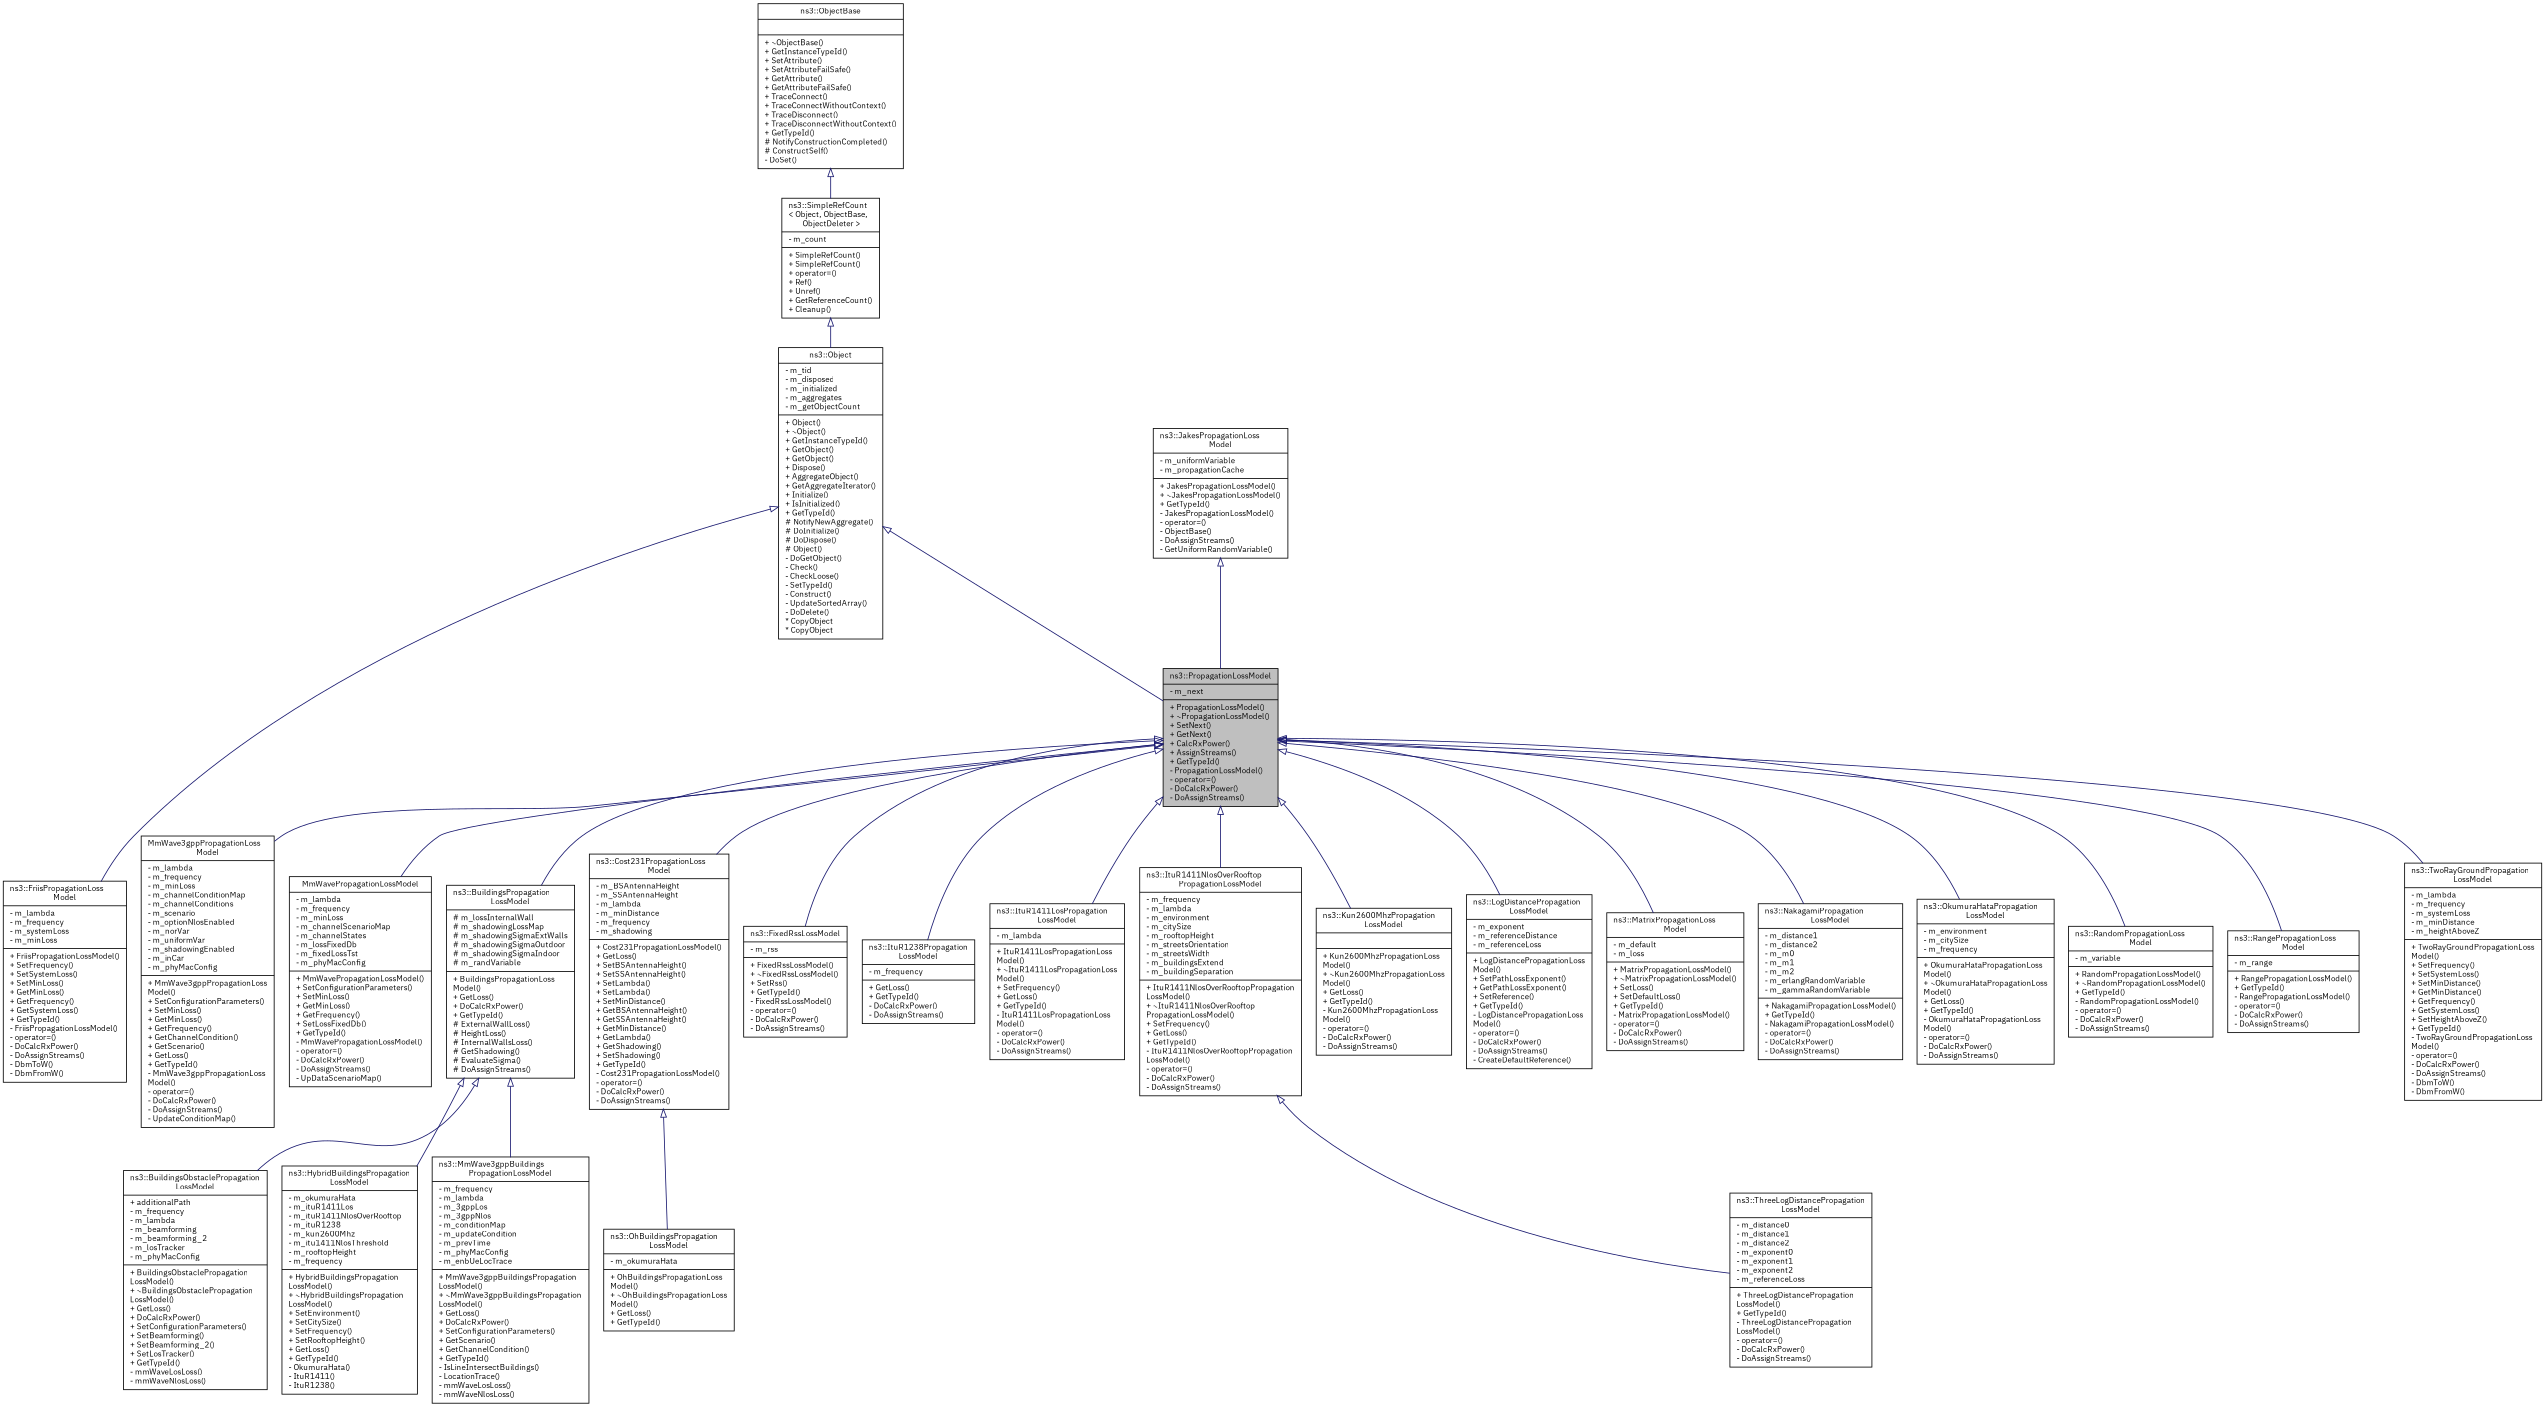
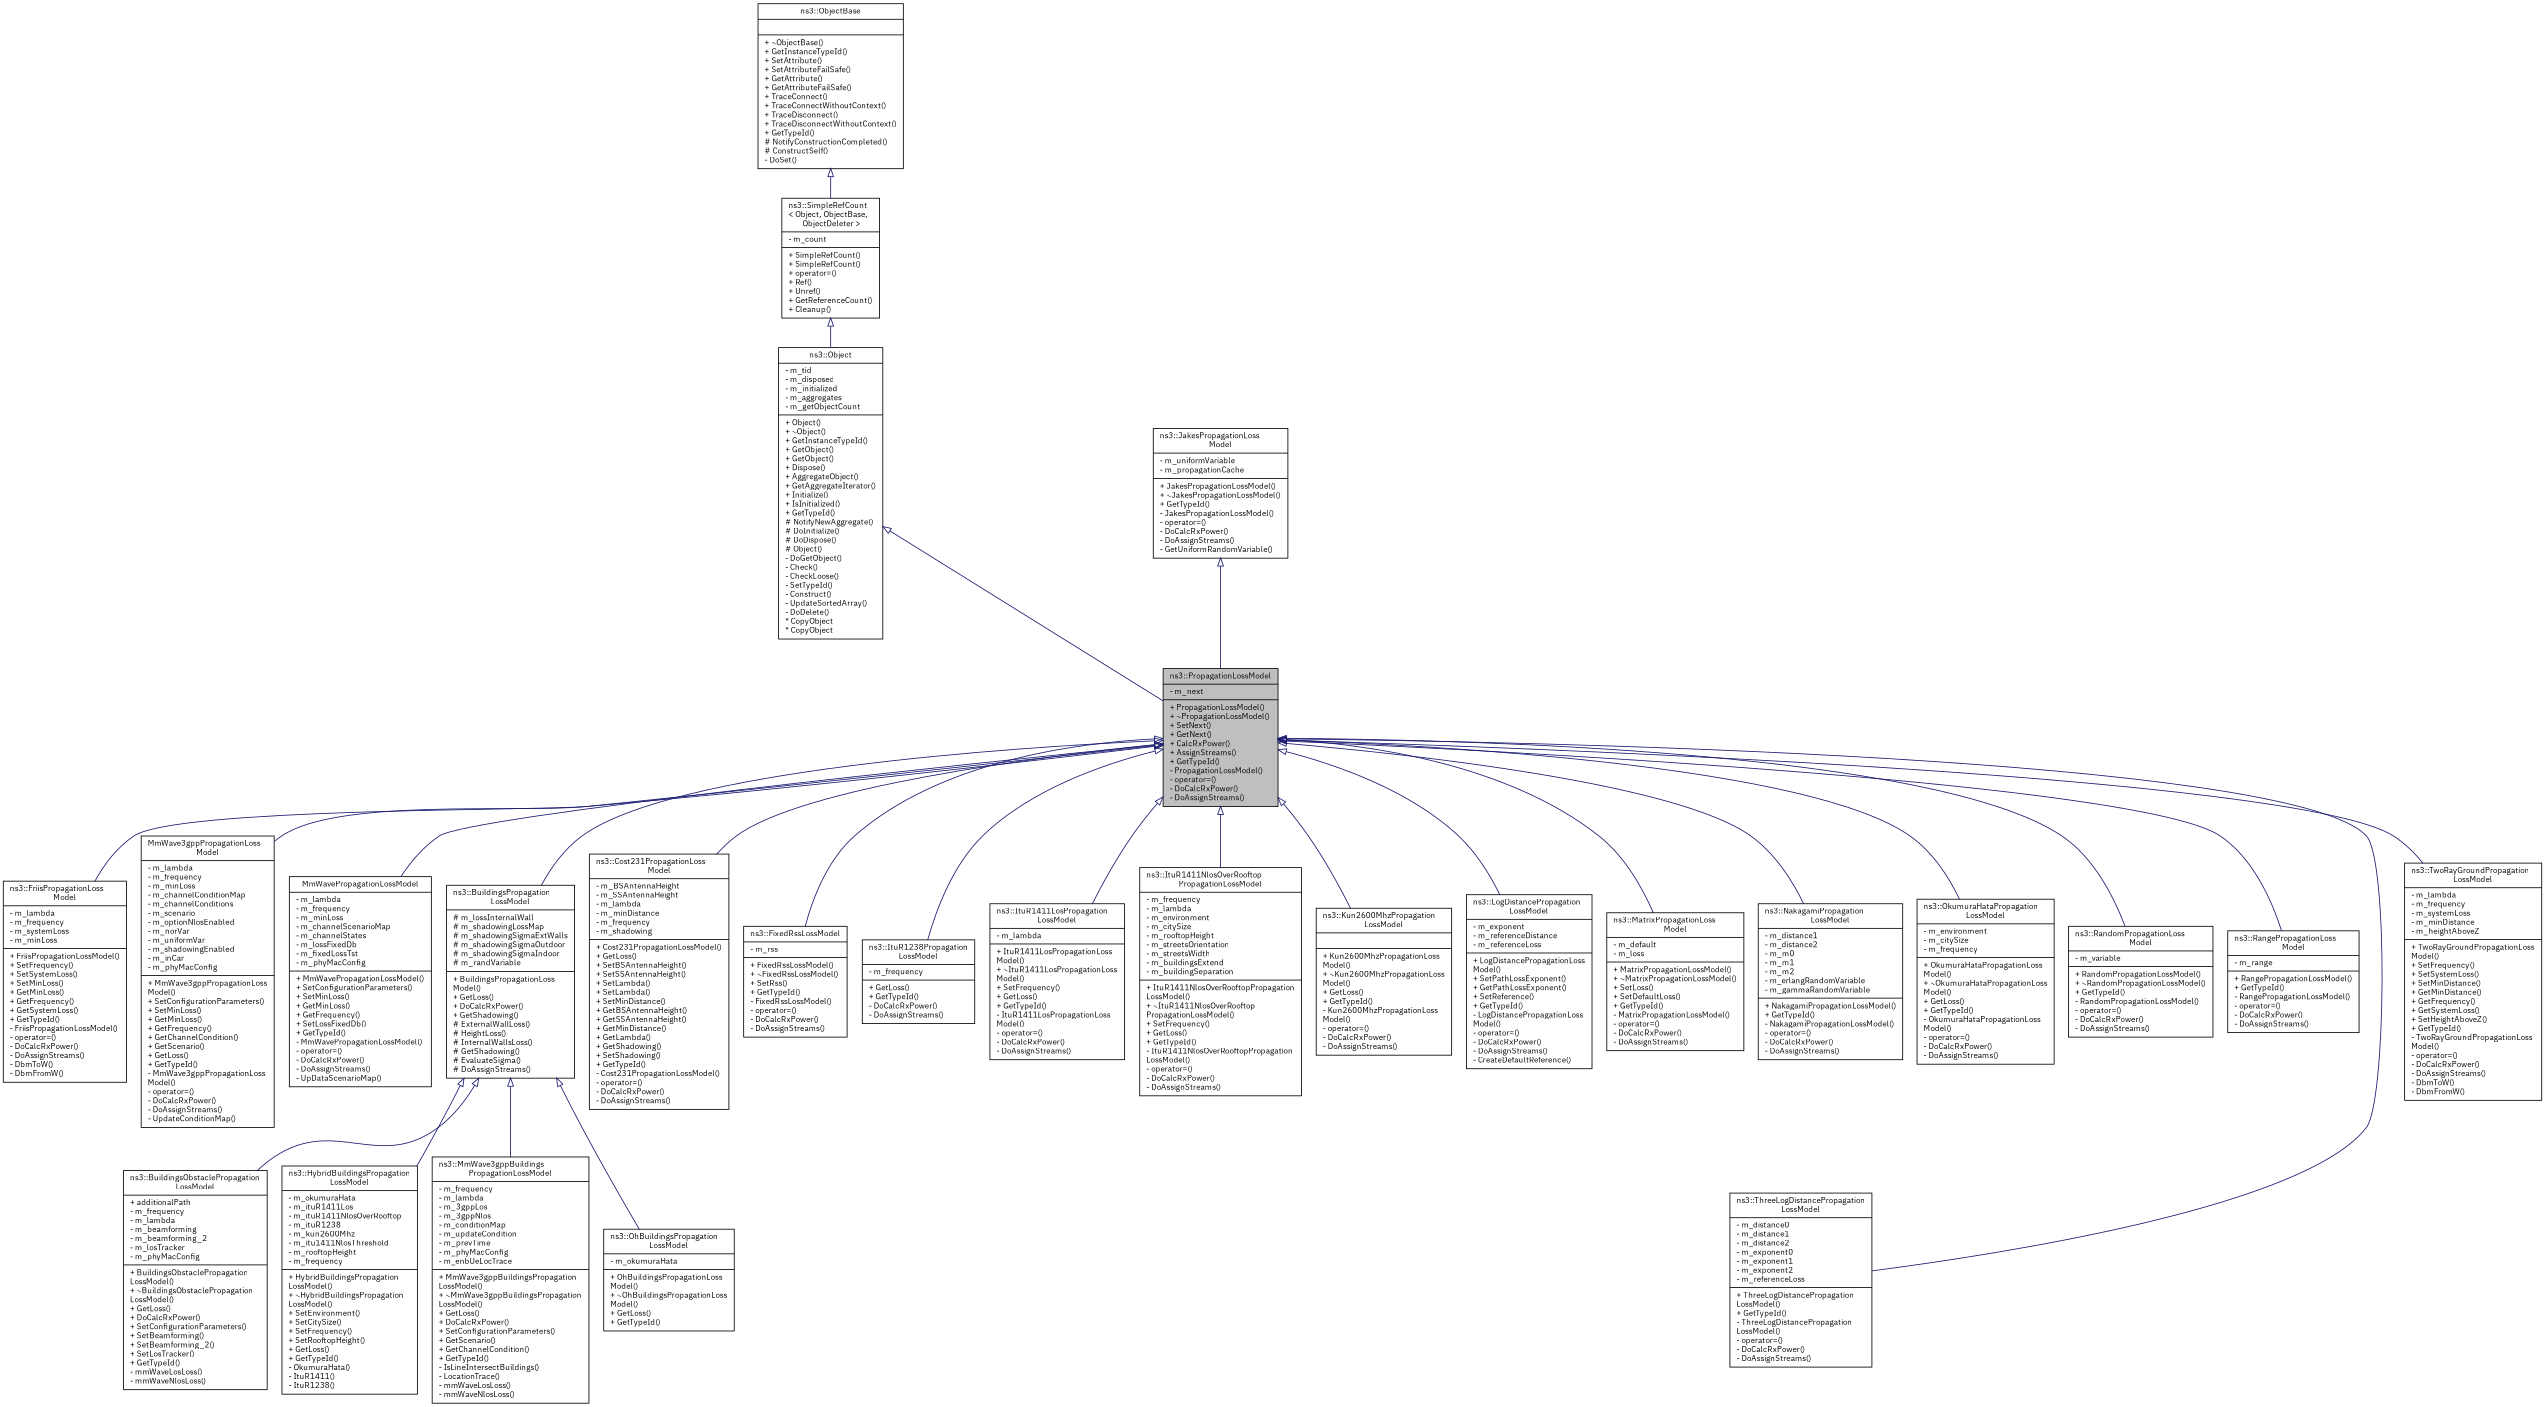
(1186, 531) -> (1194, 531)
(407, 647) -> (614, 804)
(478, 1015) -> (486, 1015)
(665, 1173) -> (599, 1158)
(1492, 1221) -> (2237, 795)
